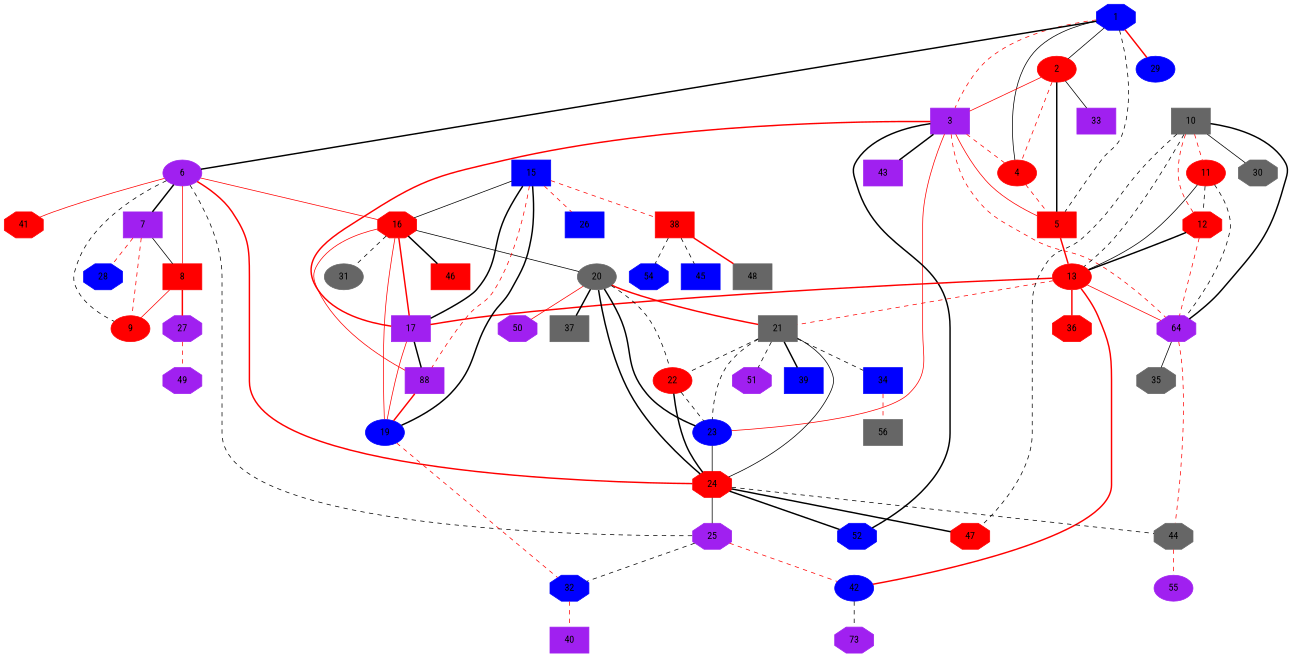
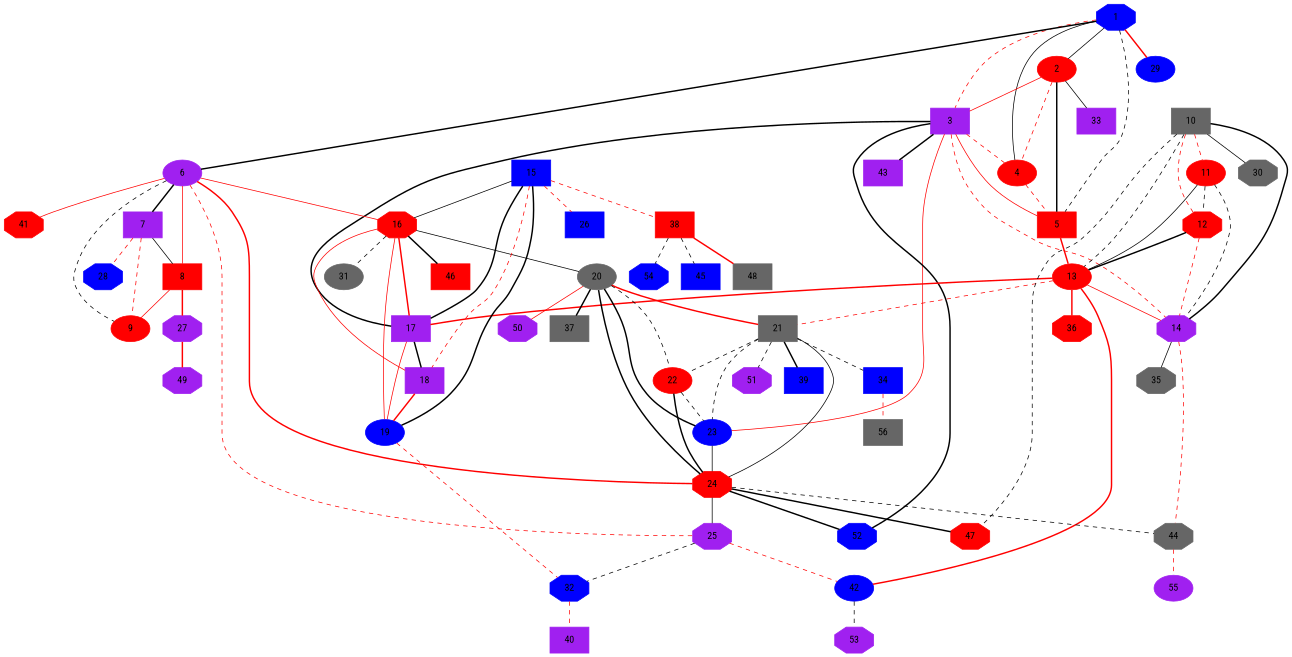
(550, 151) -> (550, 151)
(1176, 329) -> (1176, 329)
(182, 355) -> (182, 355)
(425, 381) -> (425, 381)
(317, 500) -> (317, 500)
(854, 640) -> (854, 640)
